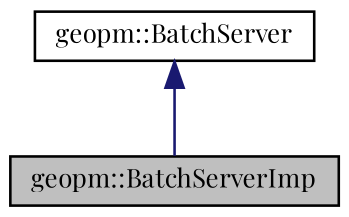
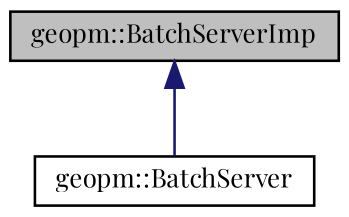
(175, 122) -> (175, 122)
